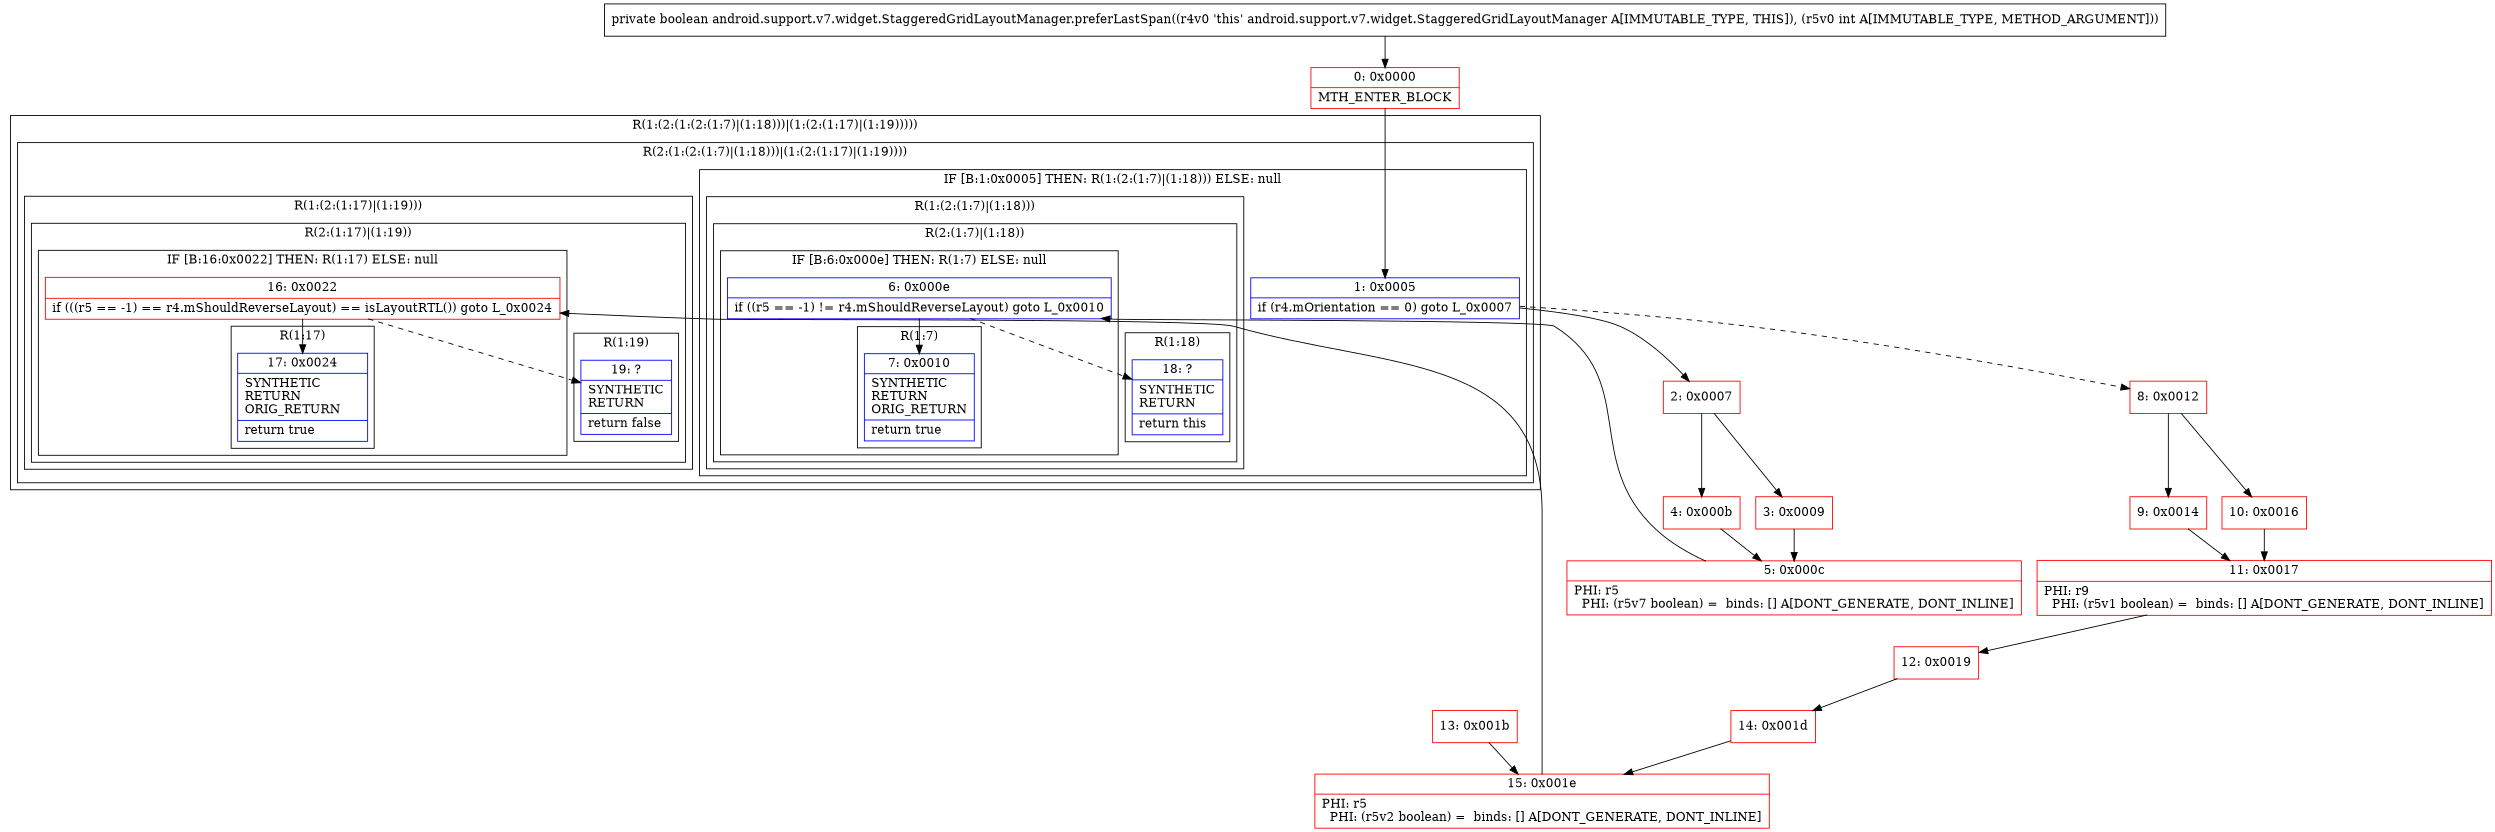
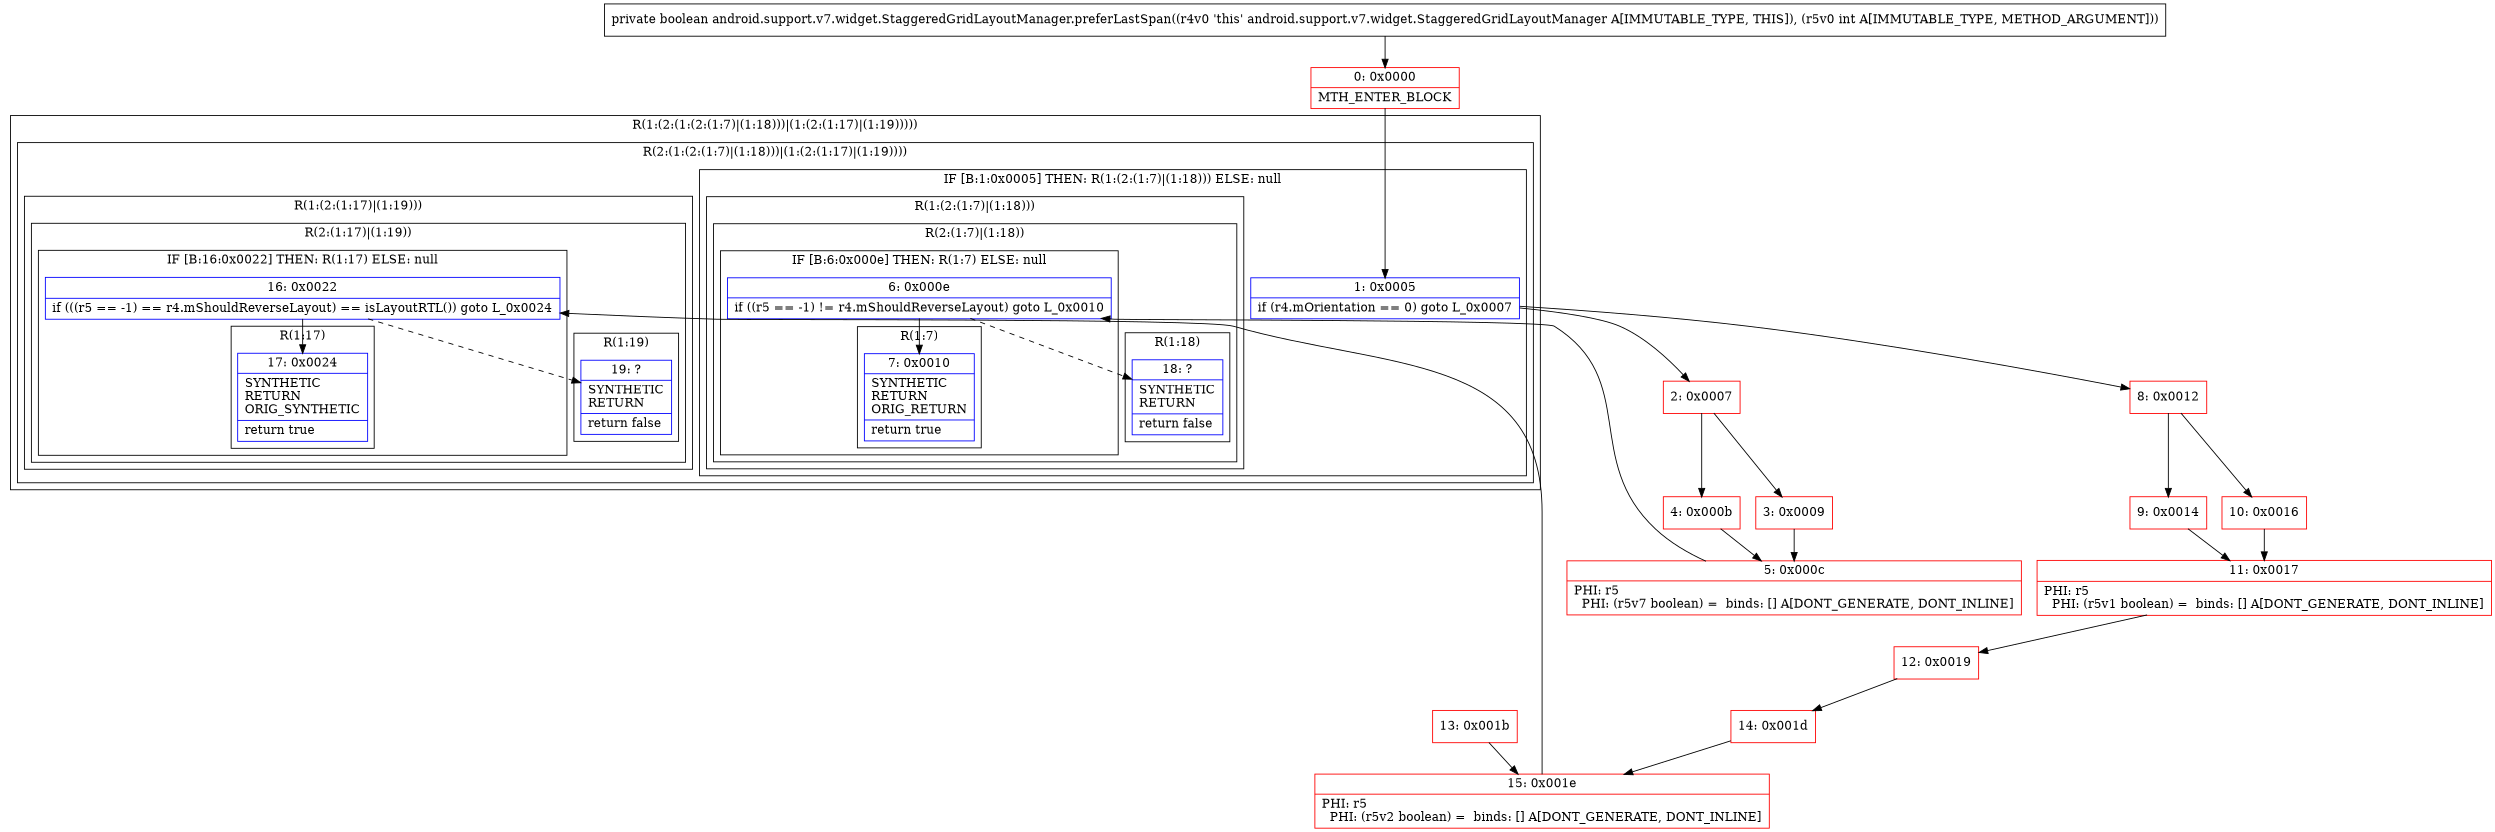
(303, 298) -> (303, 298)
(1822, 336) -> (1822, 336)
(293, 410) -> (303, 410)
(1173, 424) -> (1176, 424)
(2069, 591) -> (2069, 591)
